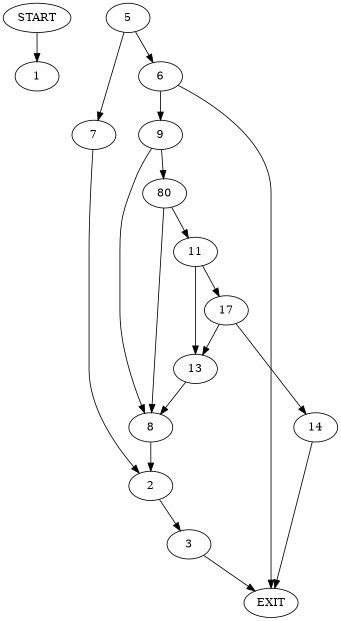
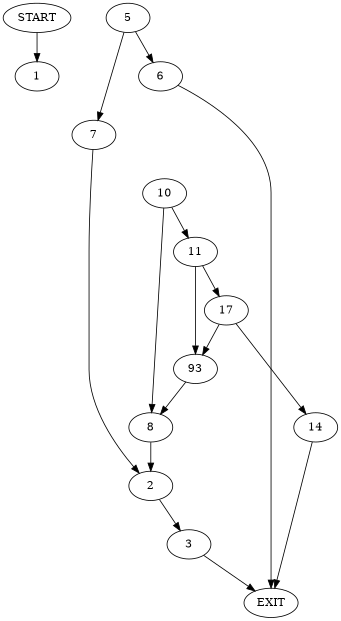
(161, 135) -> none
(165, 193) -> (165, 193)
(195, 369) -> (195, 369)
